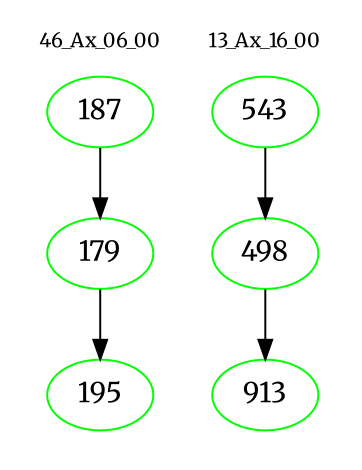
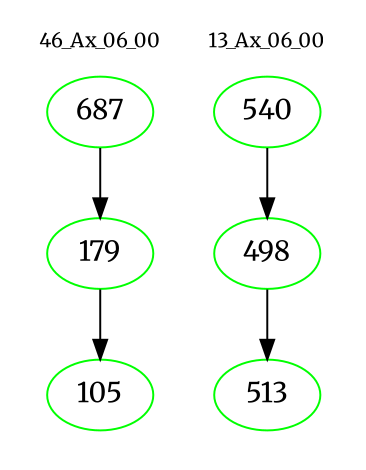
(265, 42) -> (267, 42)
(100, 112) -> (100, 112)
(265, 112) -> (267, 112)
(100, 395) -> (100, 395)
(265, 395) -> (267, 395)
